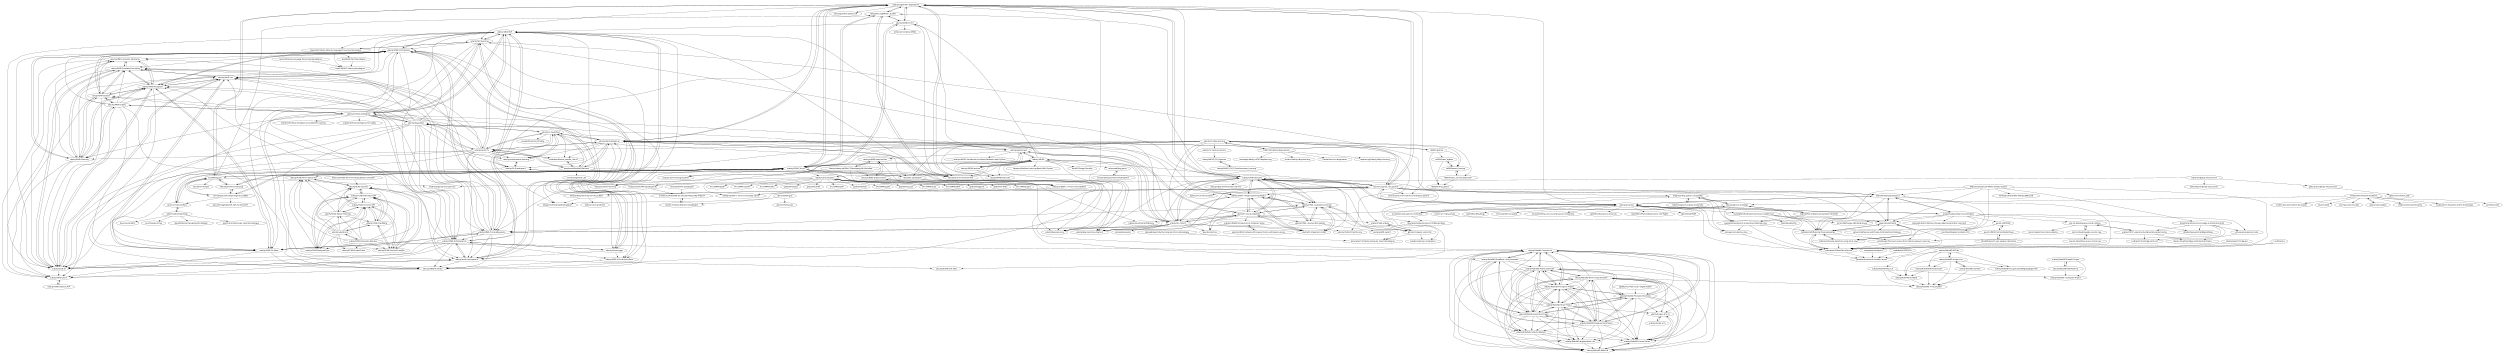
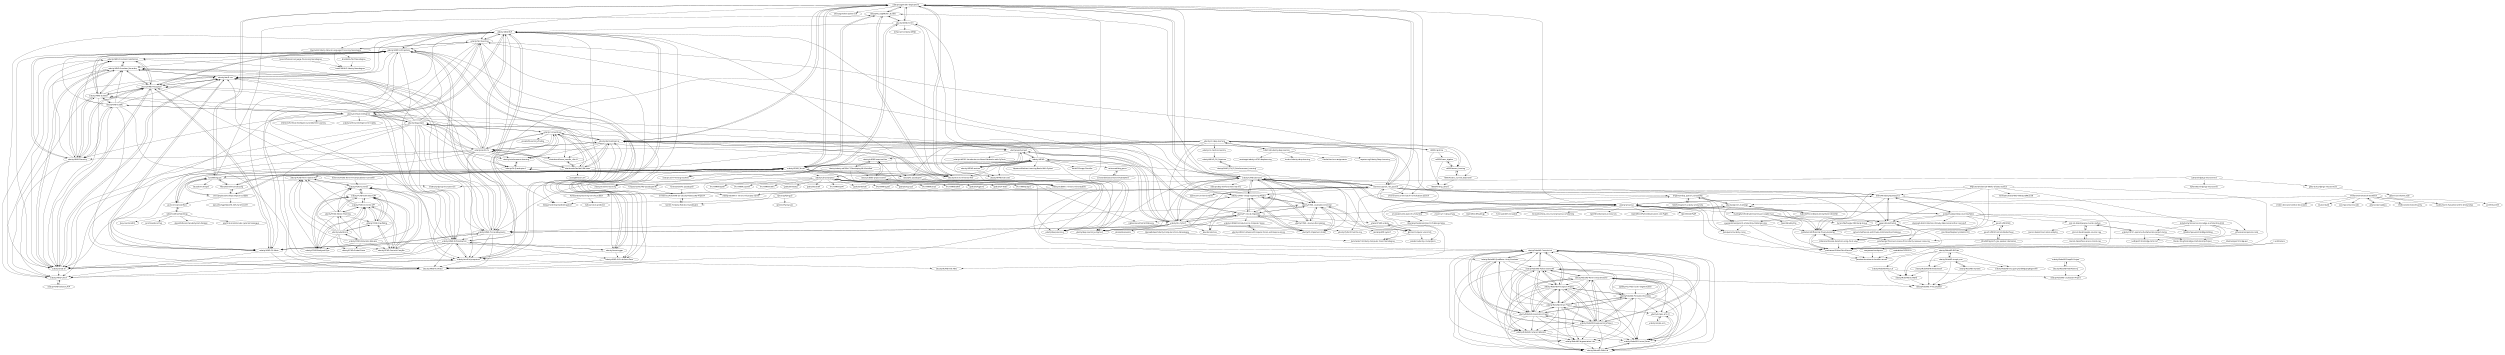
(576, 178) -> (578, 178)
